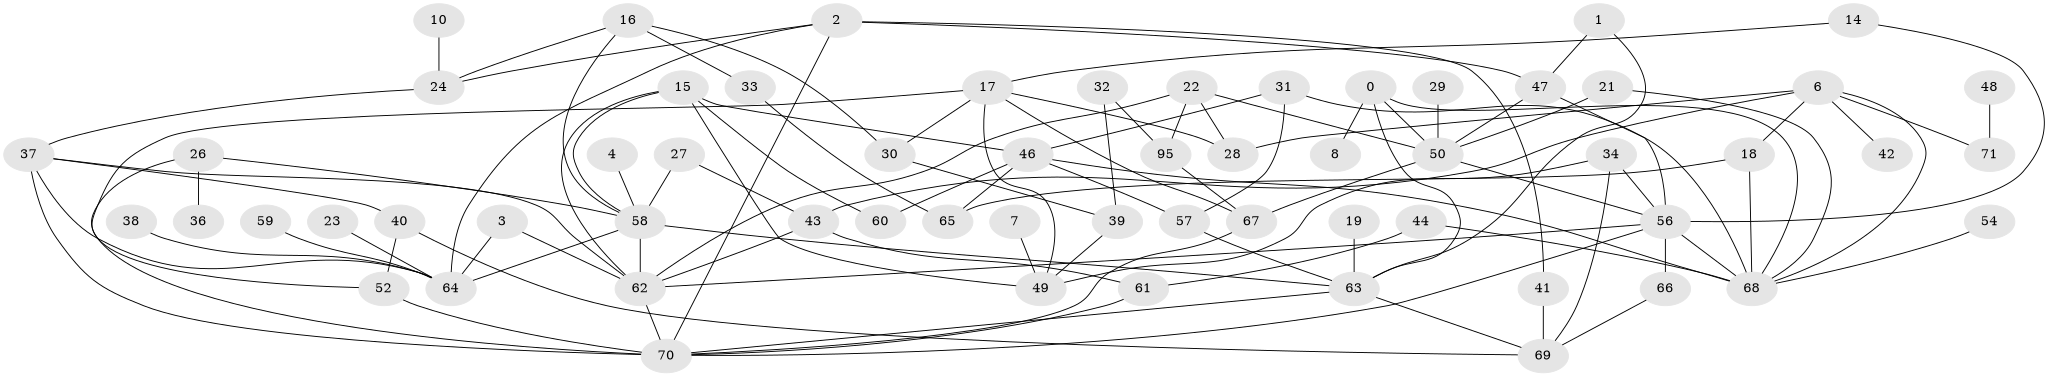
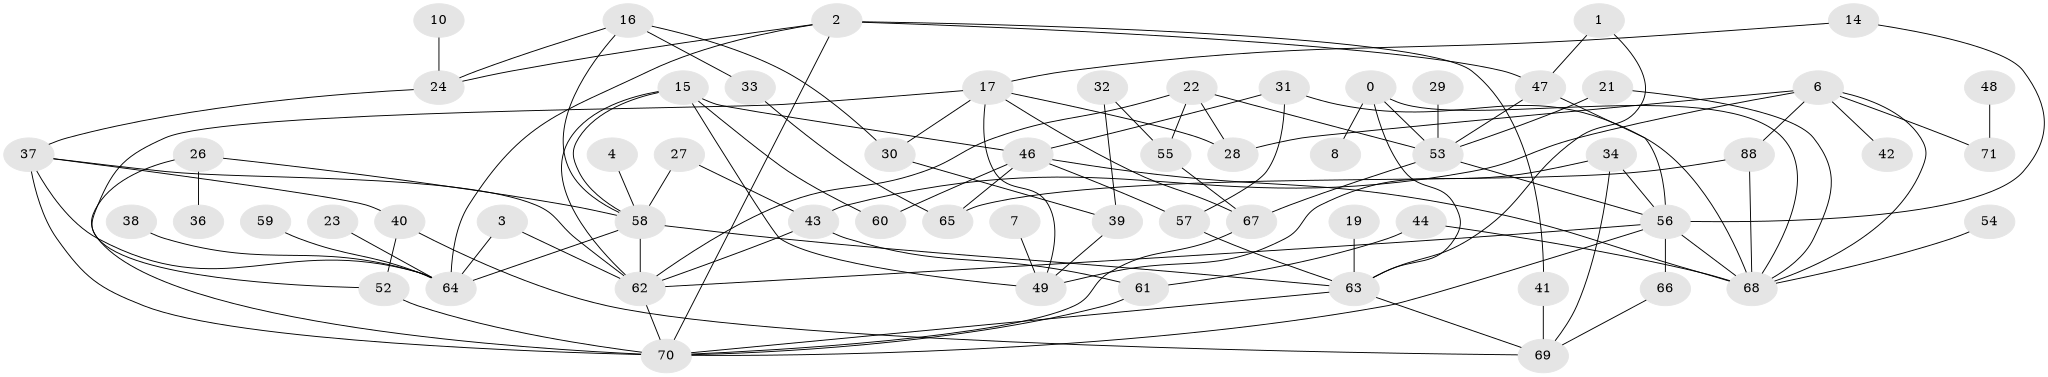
(1166, 155) -> (1166, 155)
(1438, 155) -> (1438, 155)
(1749, 155) -> (1749, 155)
